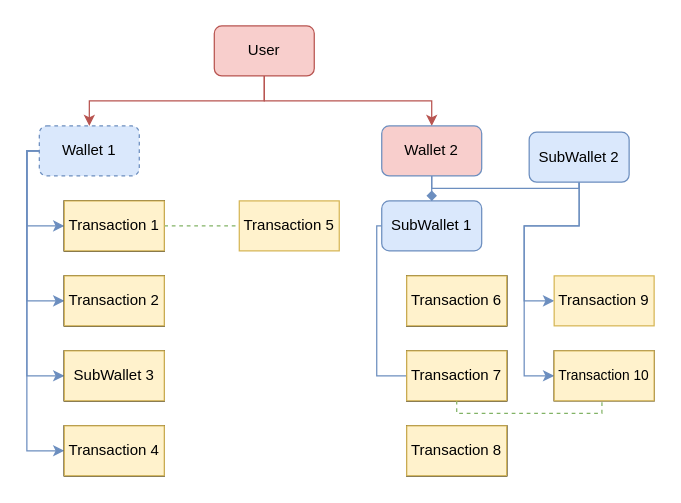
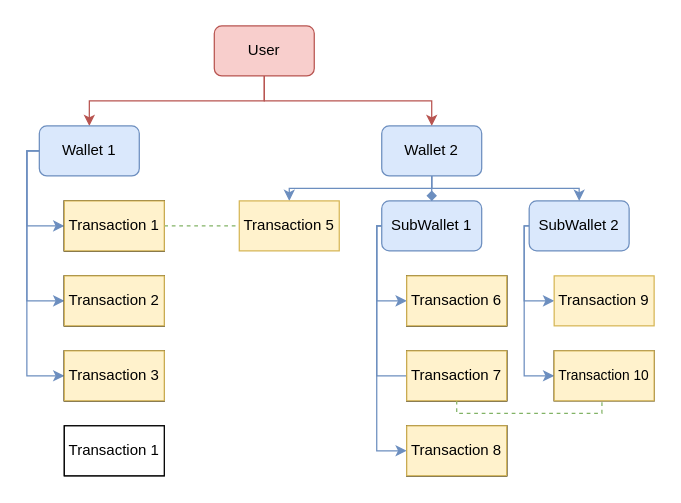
(89, 151) -> (89, 151)
(432, 151) -> (432, 151)
(579, 157) -> (579, 226)
none -> (357, 188)
none -> (389, 301)
(114, 376) -> (114, 376)
none -> (377, 425)
(27, 429) -> none
(114, 451) -> none
